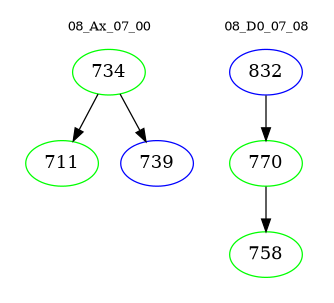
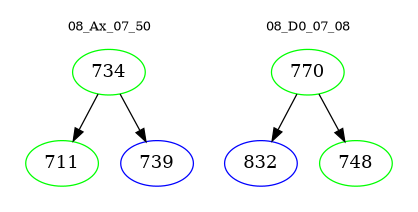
(110, 27) -> (110, 27)
(266, 112) -> (288, 112)
(266, 255) -> (356, 163)
